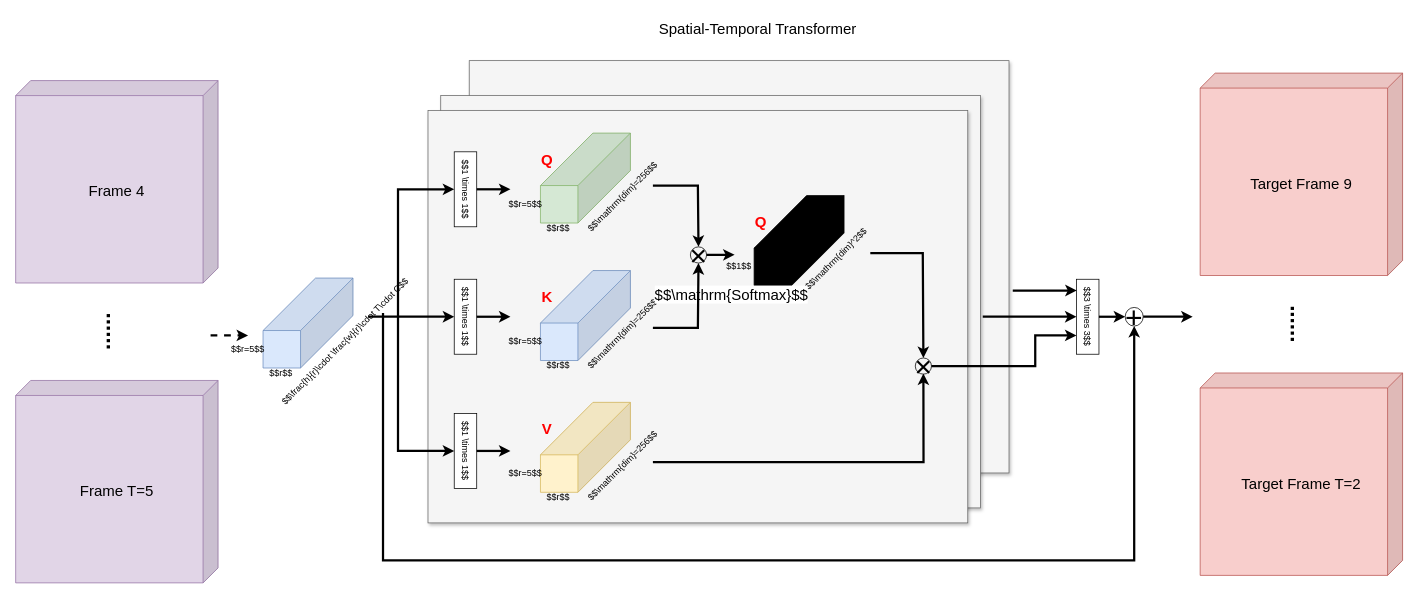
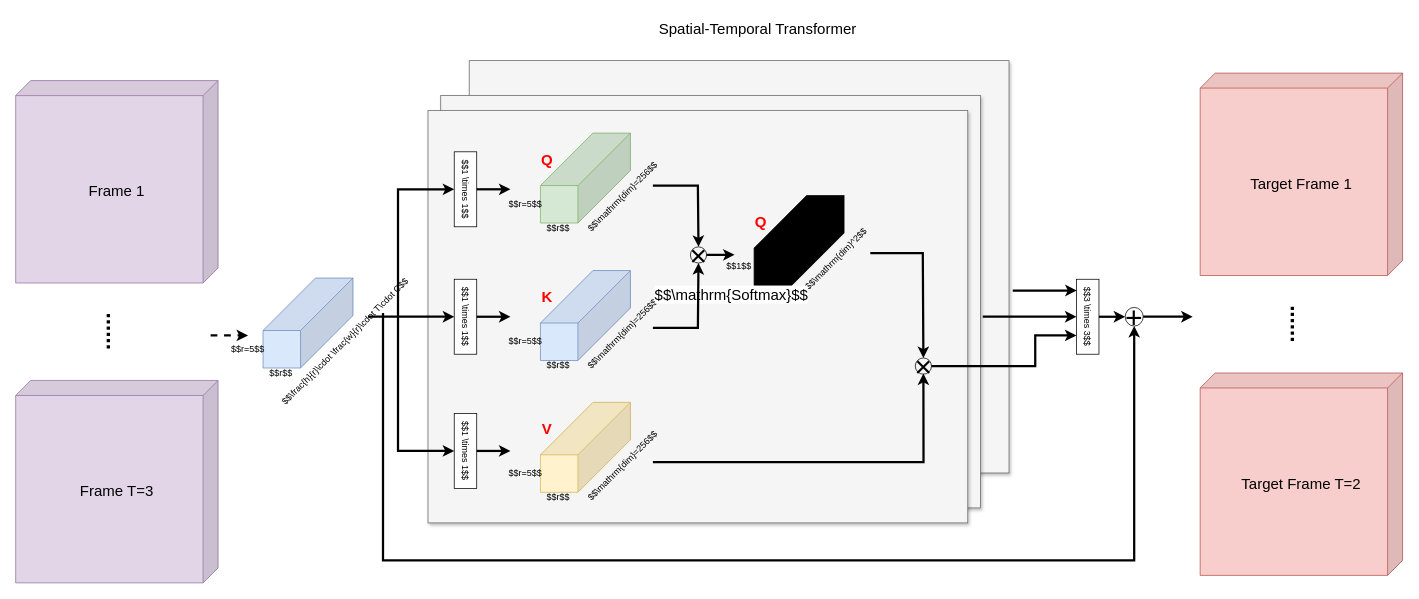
(1302, 183) -> (1302, 183)
(117, 191) -> (117, 191)
(117, 491) -> (117, 491)
